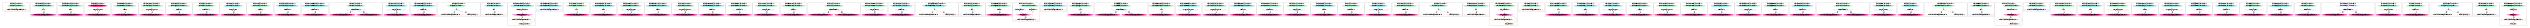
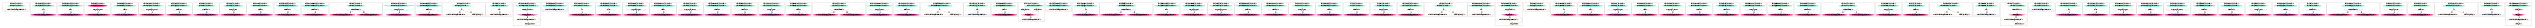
(396, 6) -> (399, 6)
(2348, 6) -> (2353, 6)
